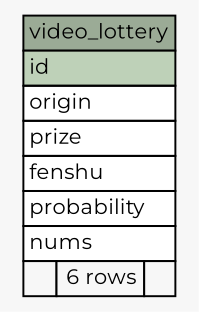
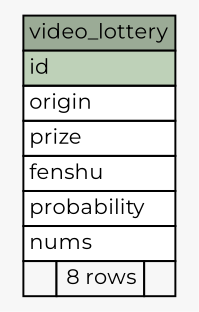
(102, 278) -> (102, 278)
